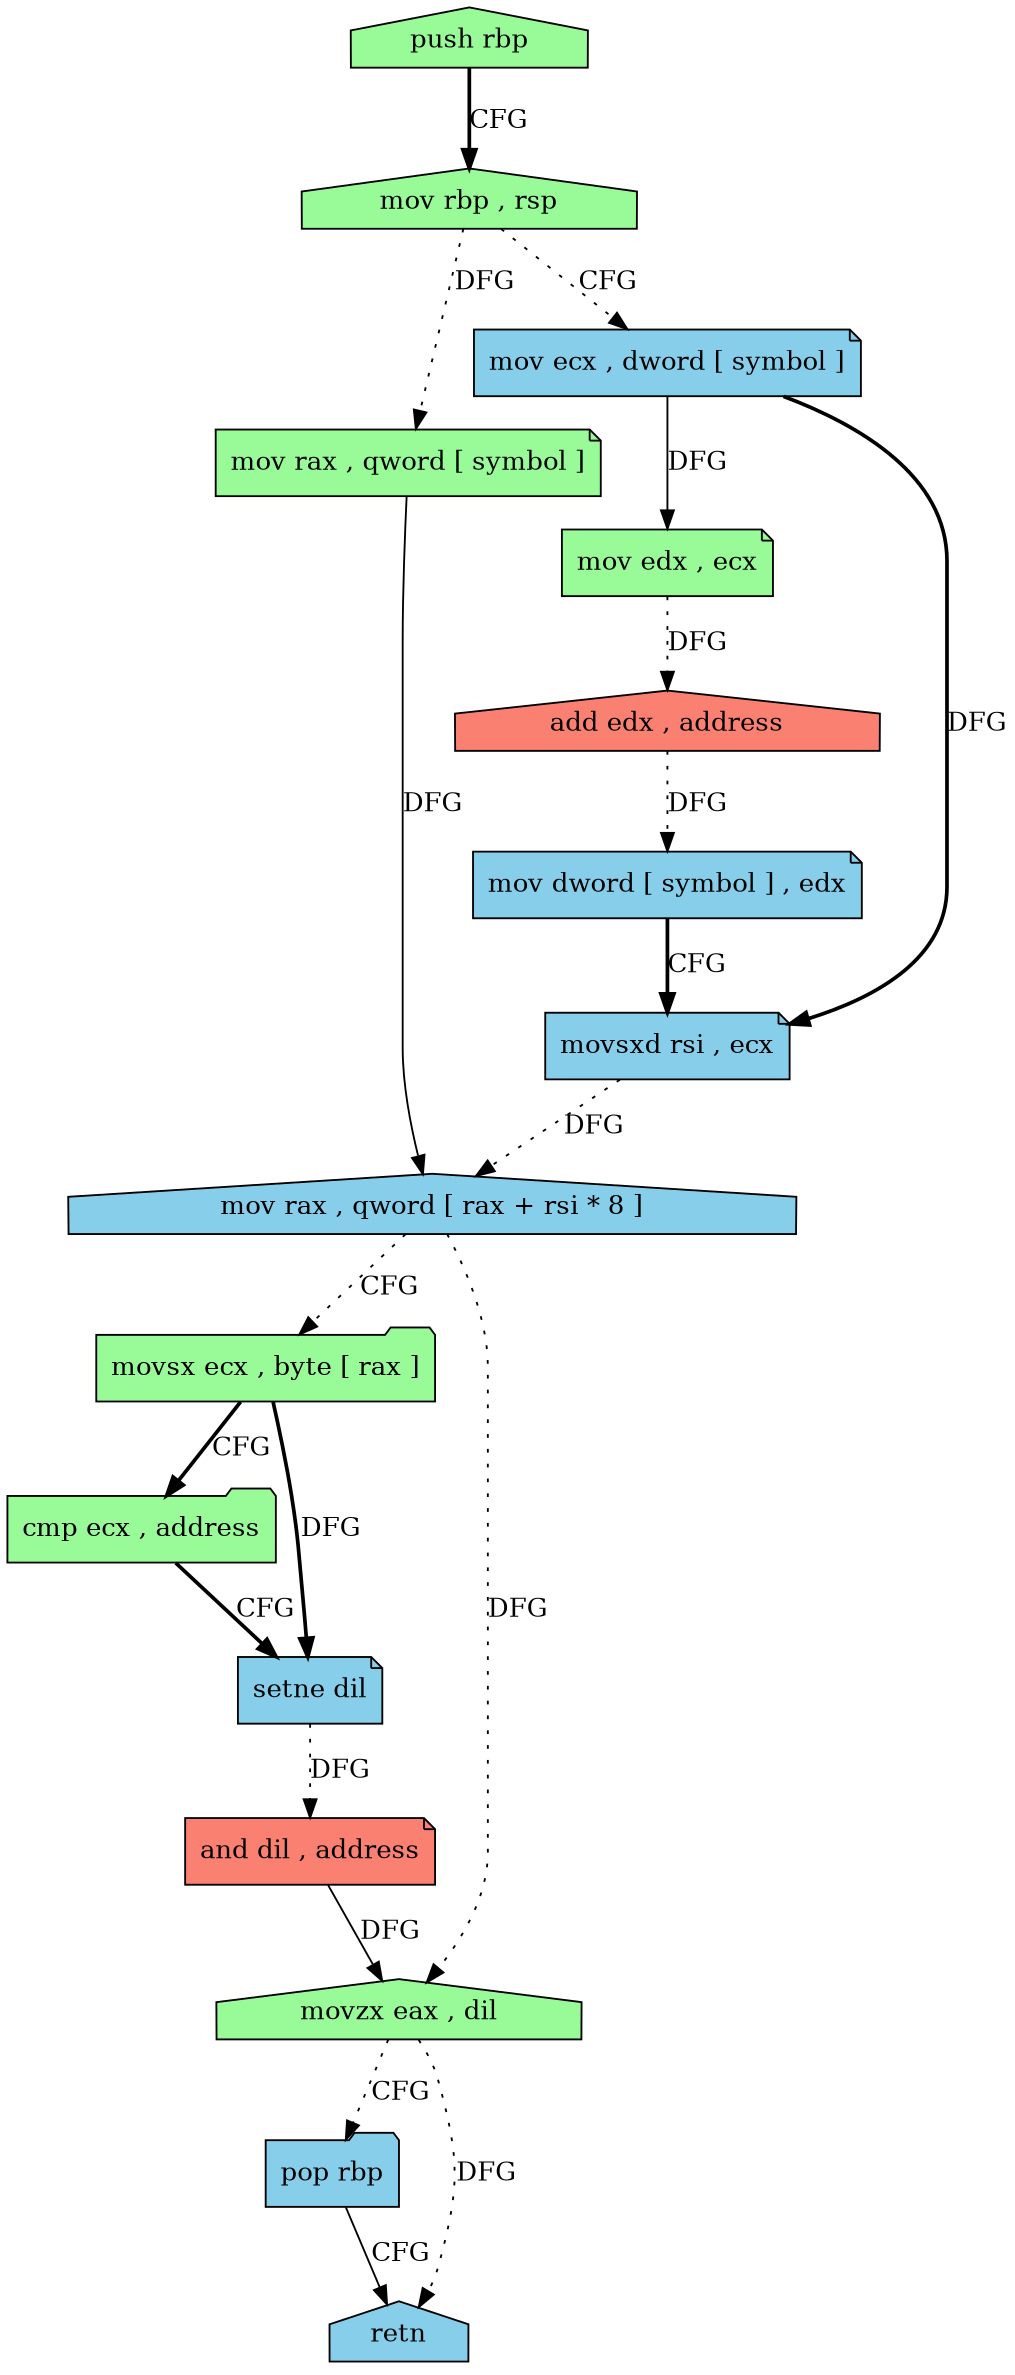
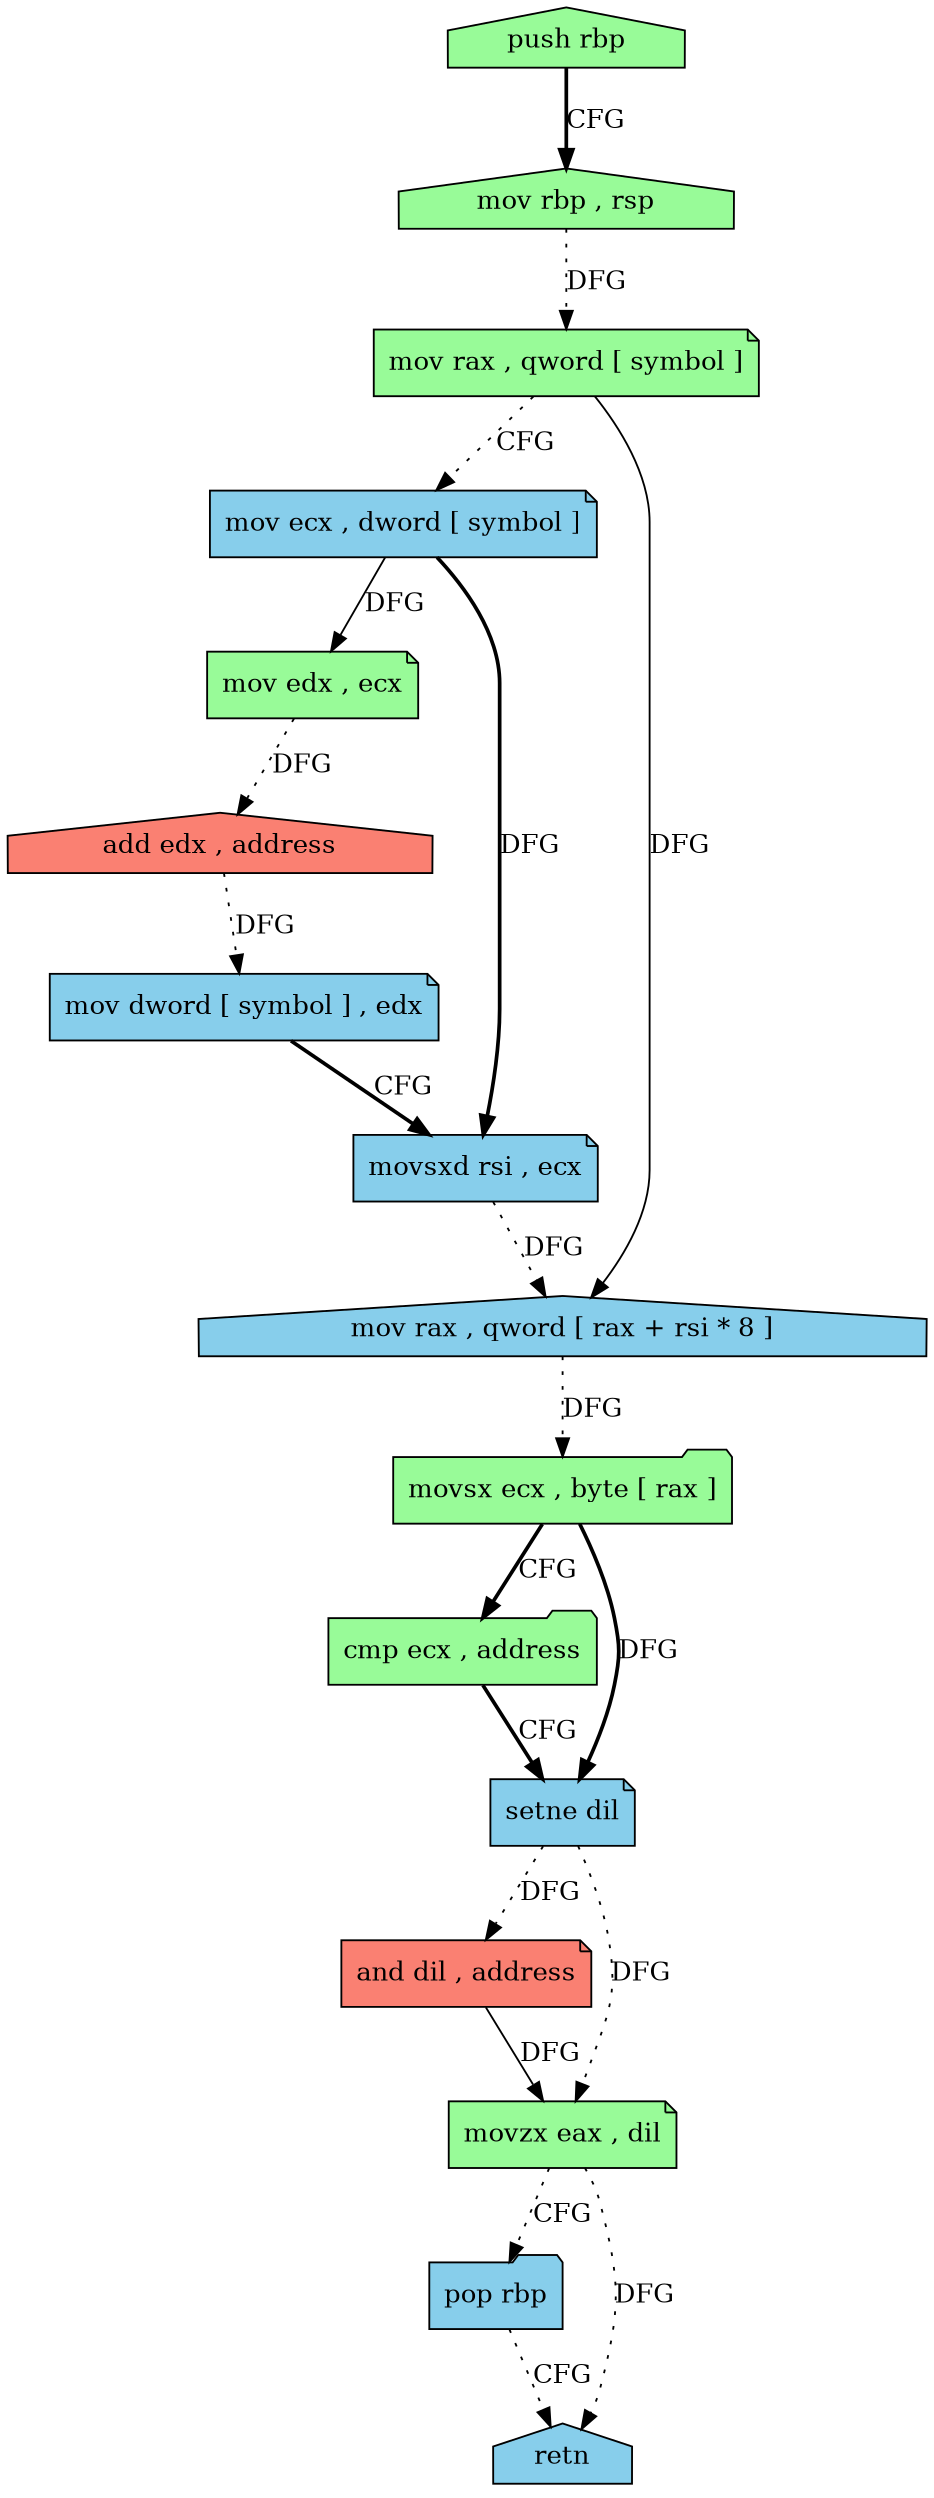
(557, 273) -> (492, 437)
(390, 1288) -> (593, 1410)
(488, 1604) -> (612, 1965)
(399, 2012) -> (563, 2135)
(363, 2247) -> (526, 2369)
